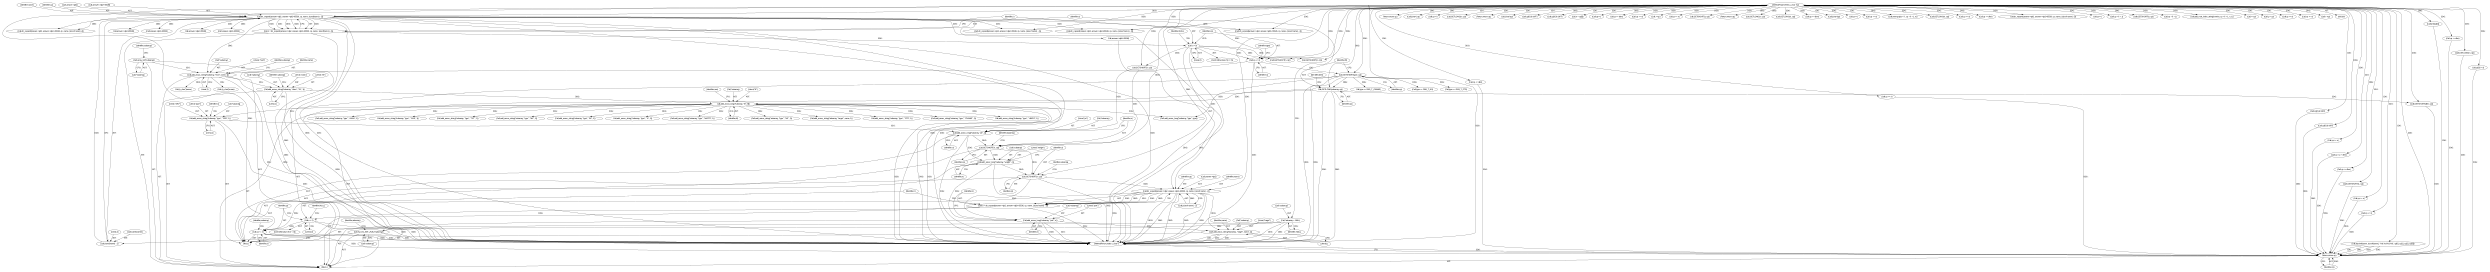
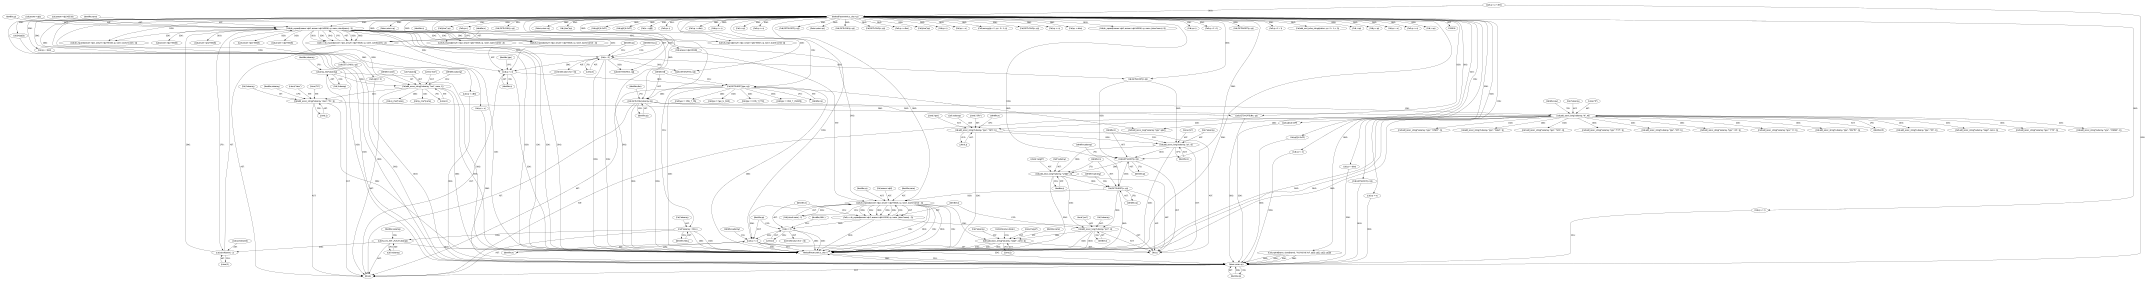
(2159, 7) -> (1174, 11)
none -> (719, 101)
none -> (1005, 229)
none -> (226, 258)
